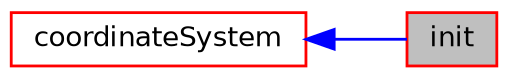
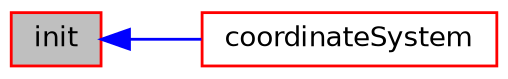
(371, 39) -> (166, 39)
